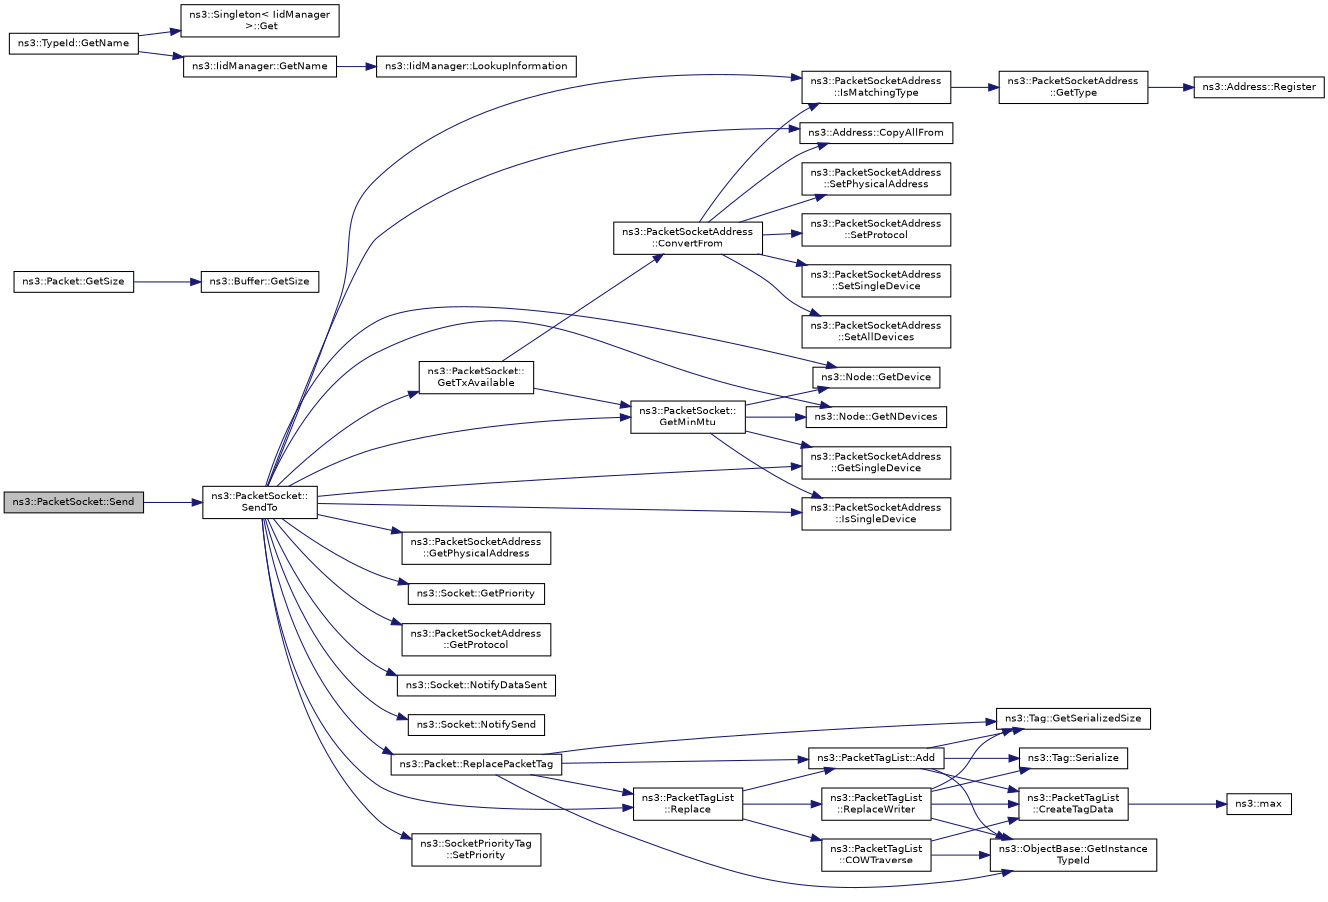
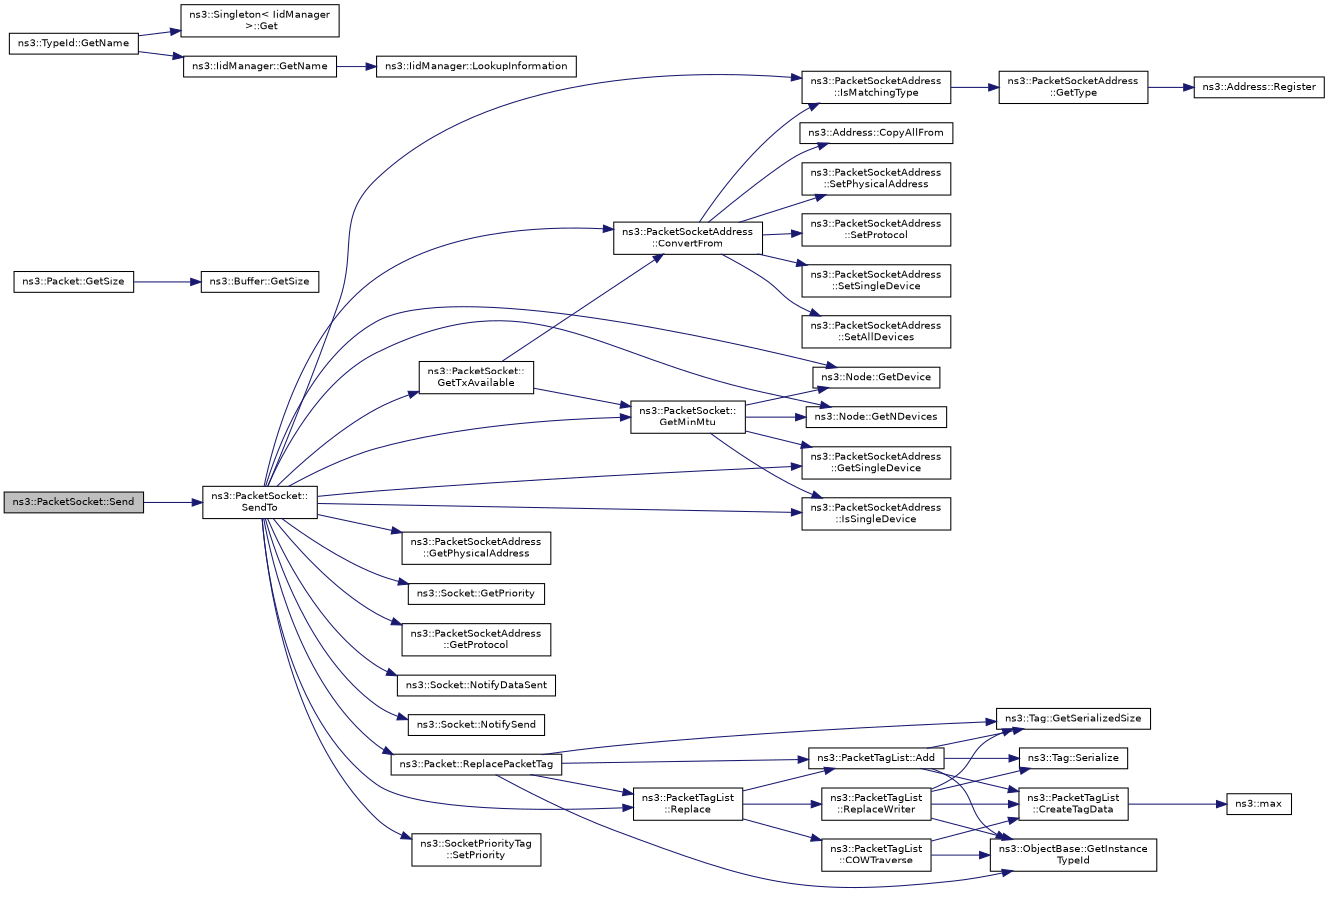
(445, 195) -> (374, 280)
